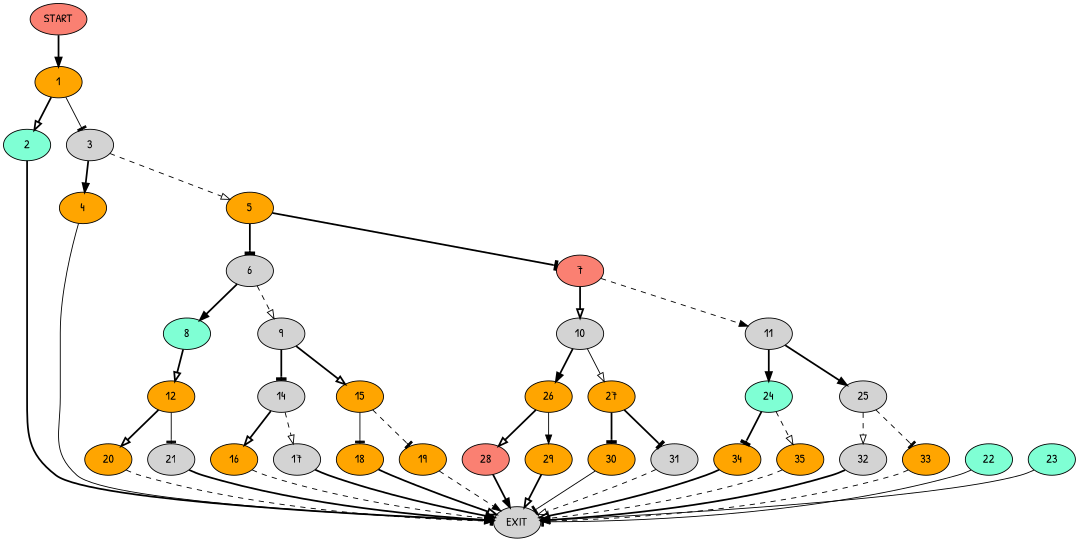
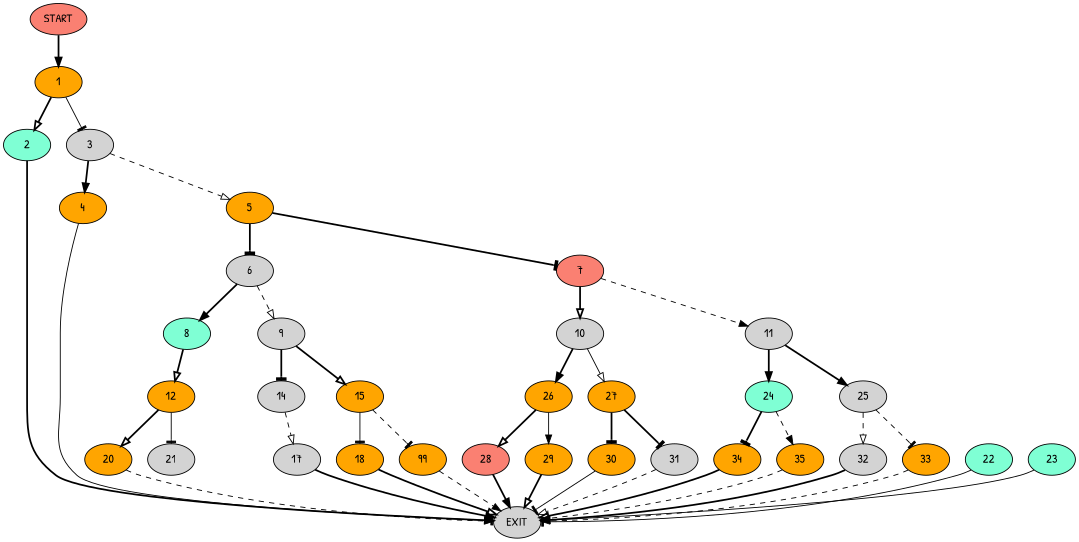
(782, 424) -> (782, 424)
(234, 460) -> none
(423, 460) -> (423, 460)
(337, 504) -> none
